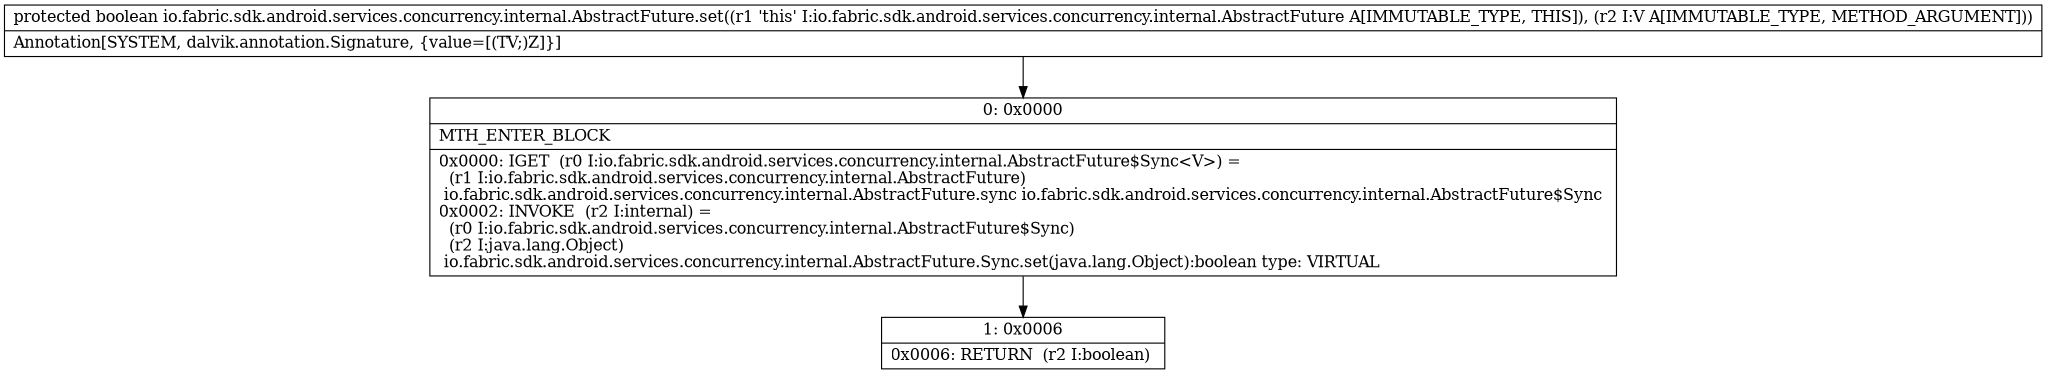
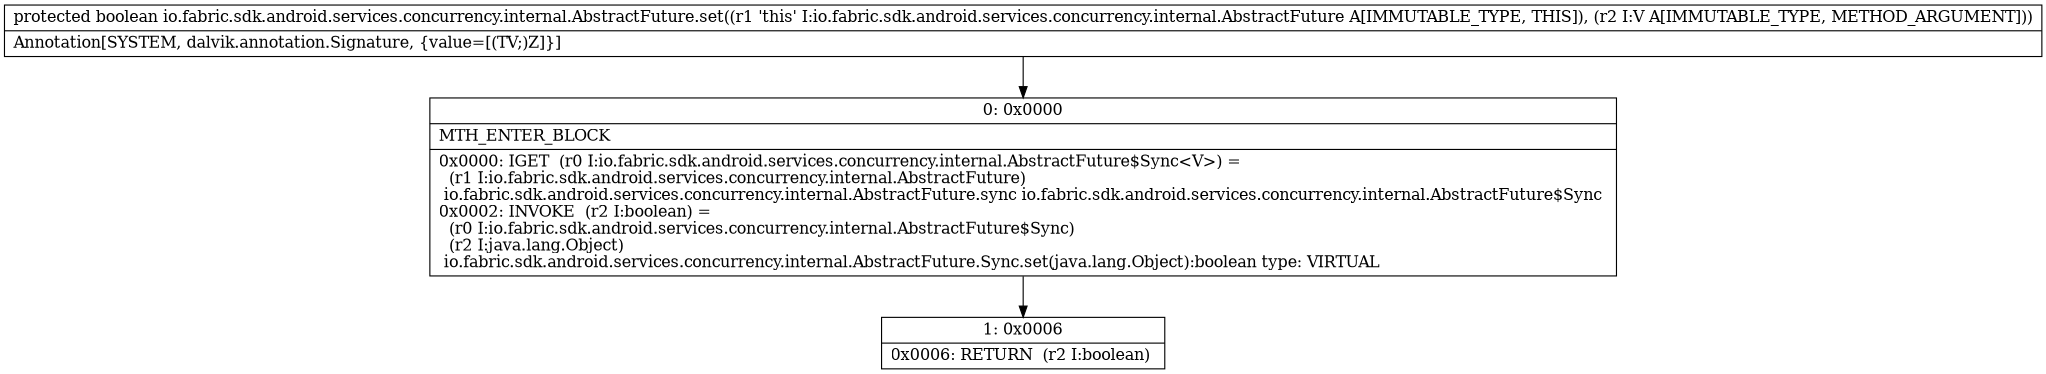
(578, 212) -> (578, 212)
